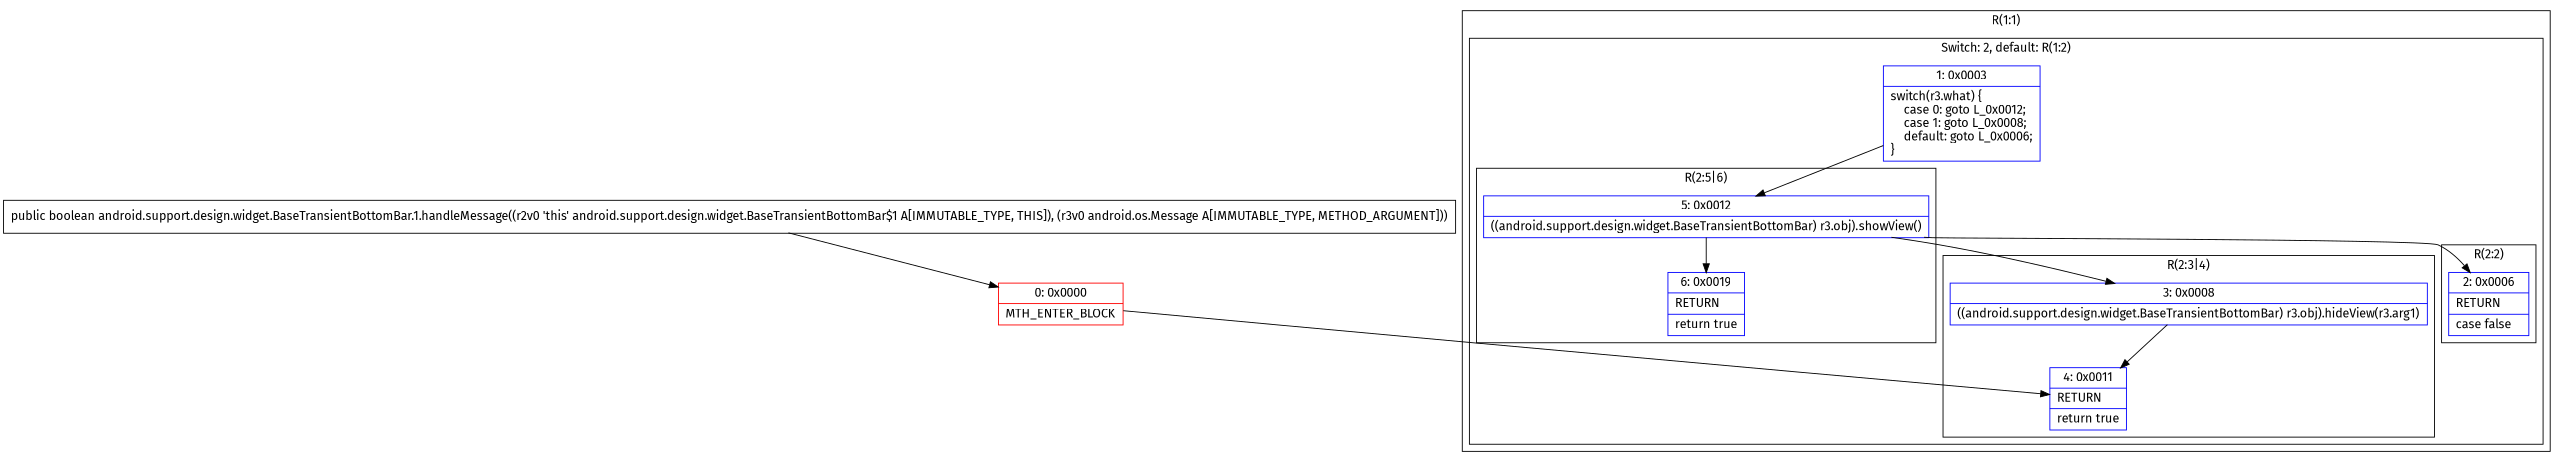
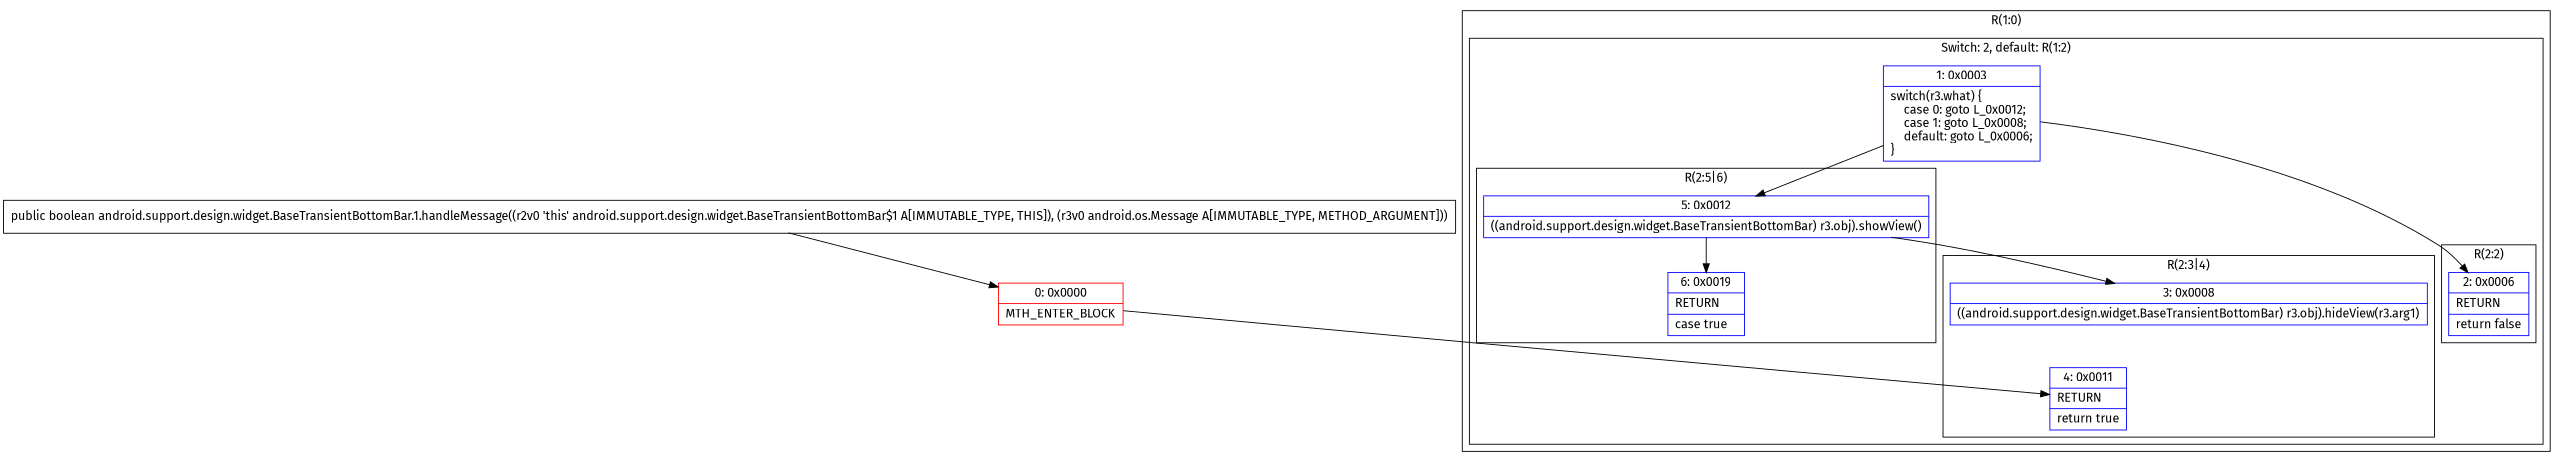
(2006, 21) -> (2006, 21)
(2198, 239) -> (2261, 168)
(1706, 325) -> (1701, 325)
(2484, 325) -> (2489, 325)
(2147, 343) -> none
